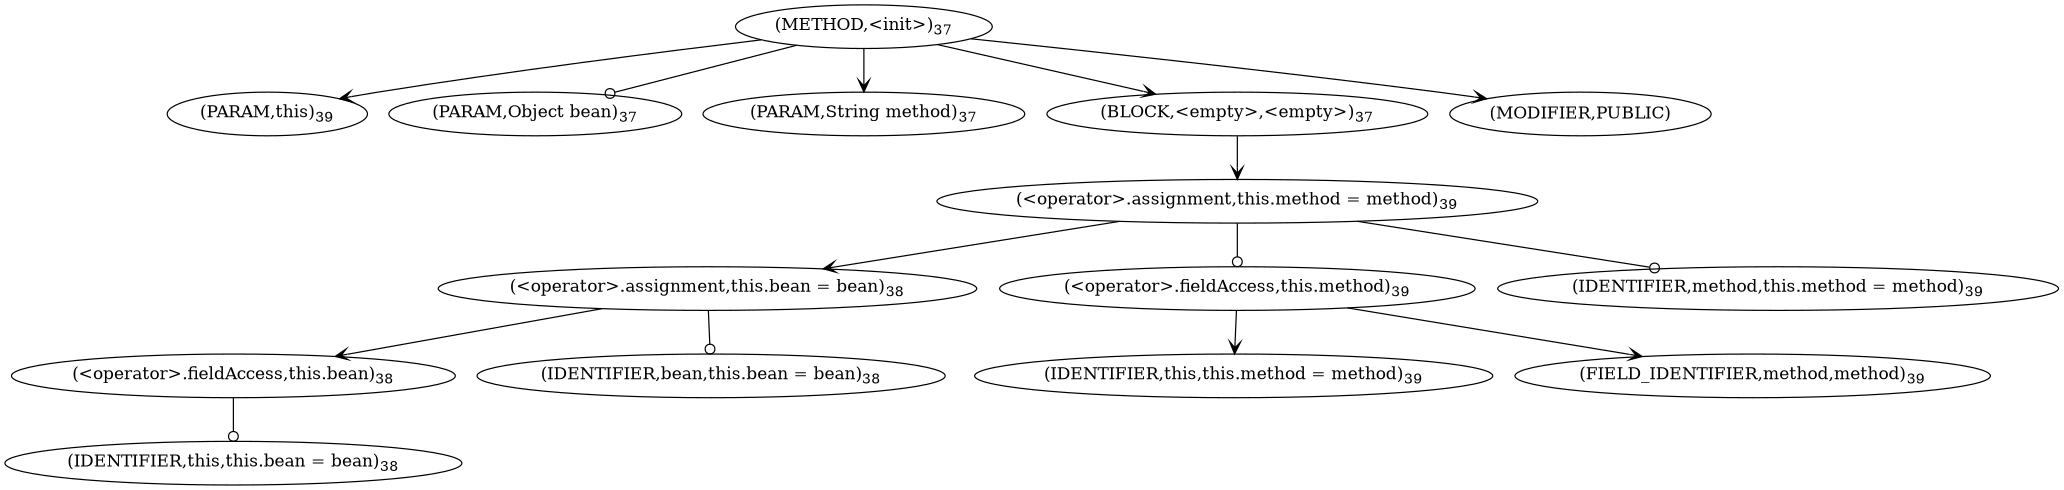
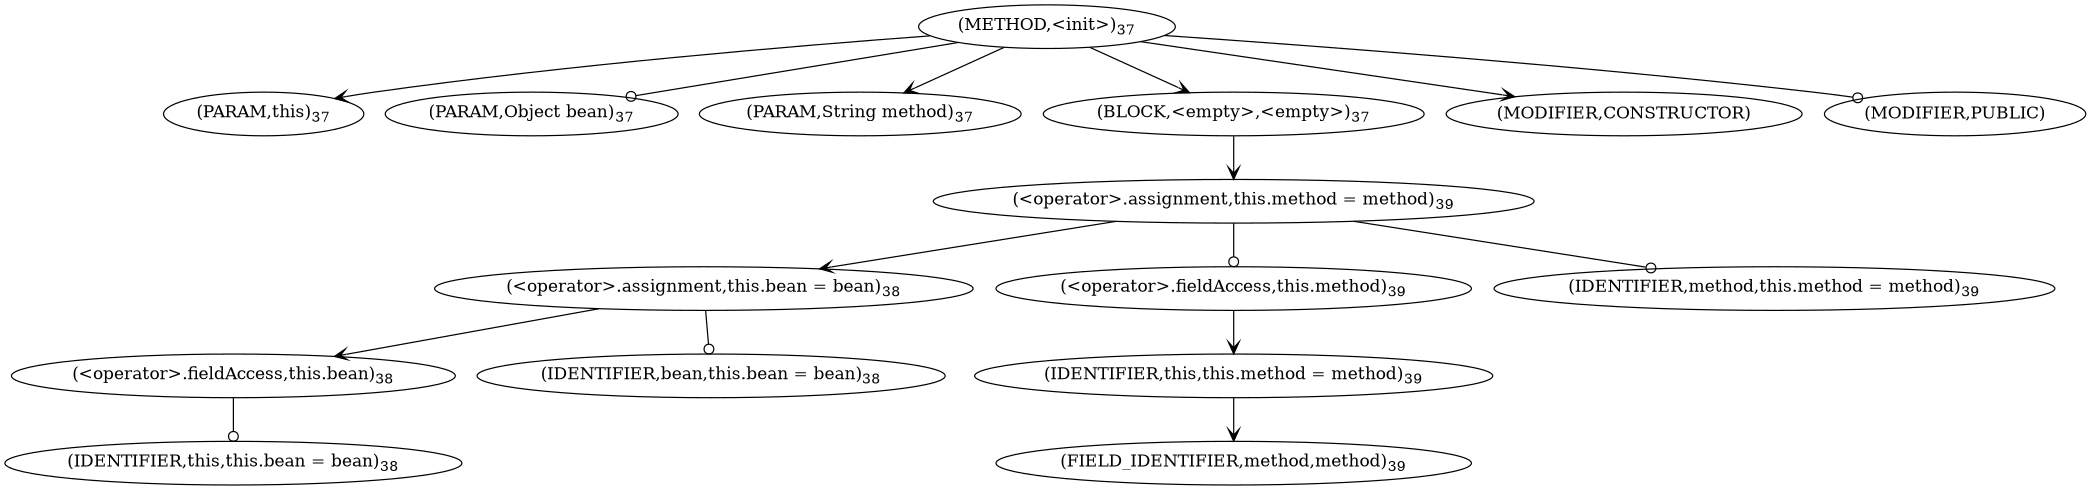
(1223, 66) -> (1509, 62)
(325, 112) -> (321, 112)
none -> (1624, 114)
(1489, 331) -> (1234, 414)
